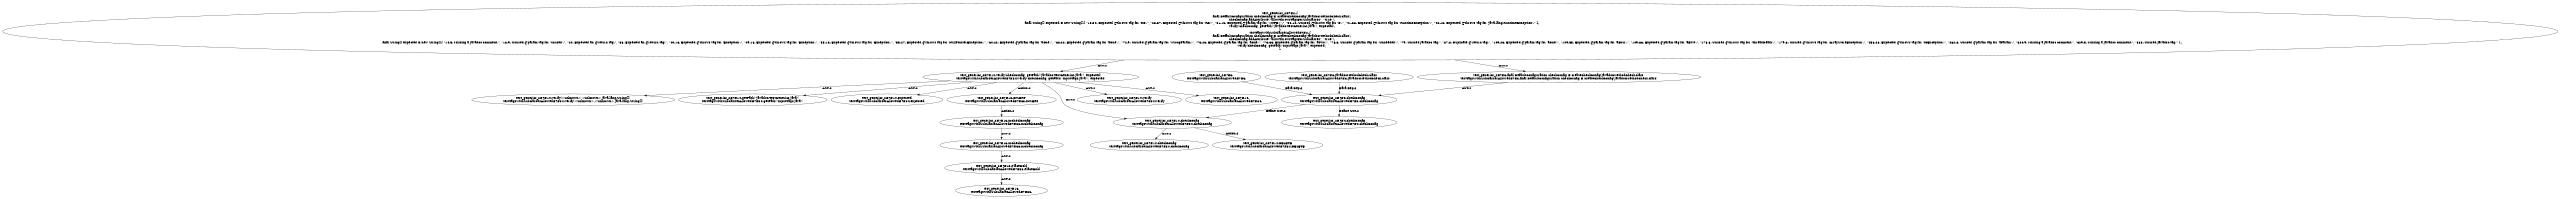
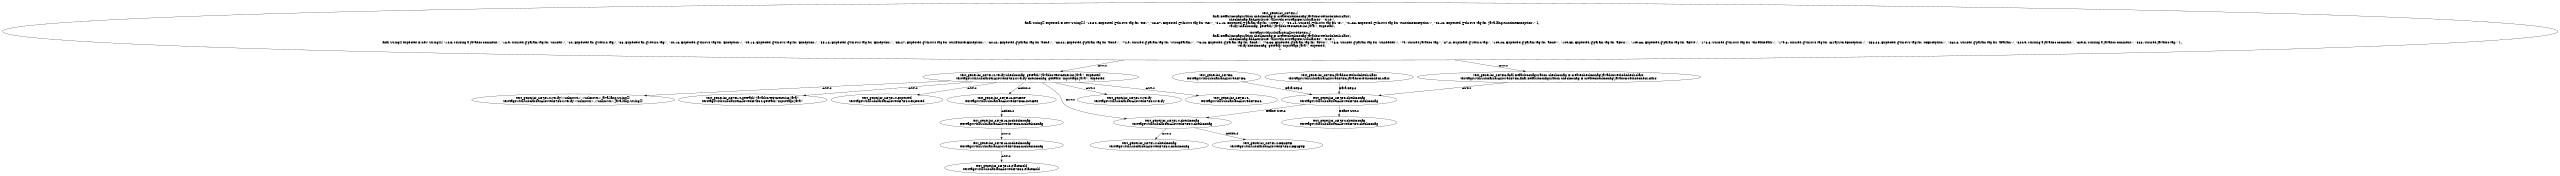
(1002, 191) -> none
